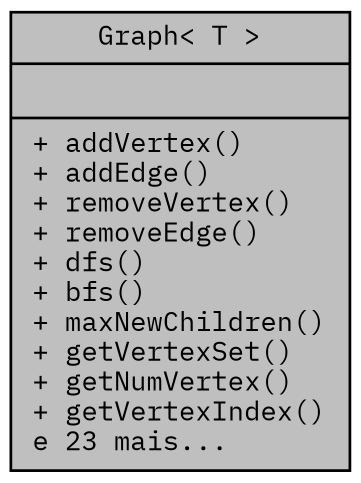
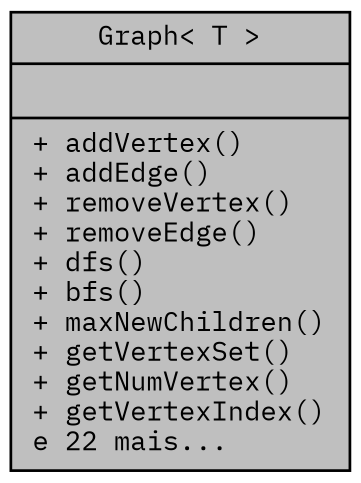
(132, 442) -> (132, 442)
